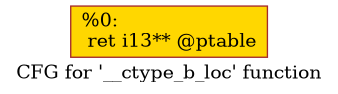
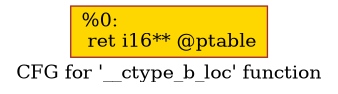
(169, 41) -> (169, 41)
